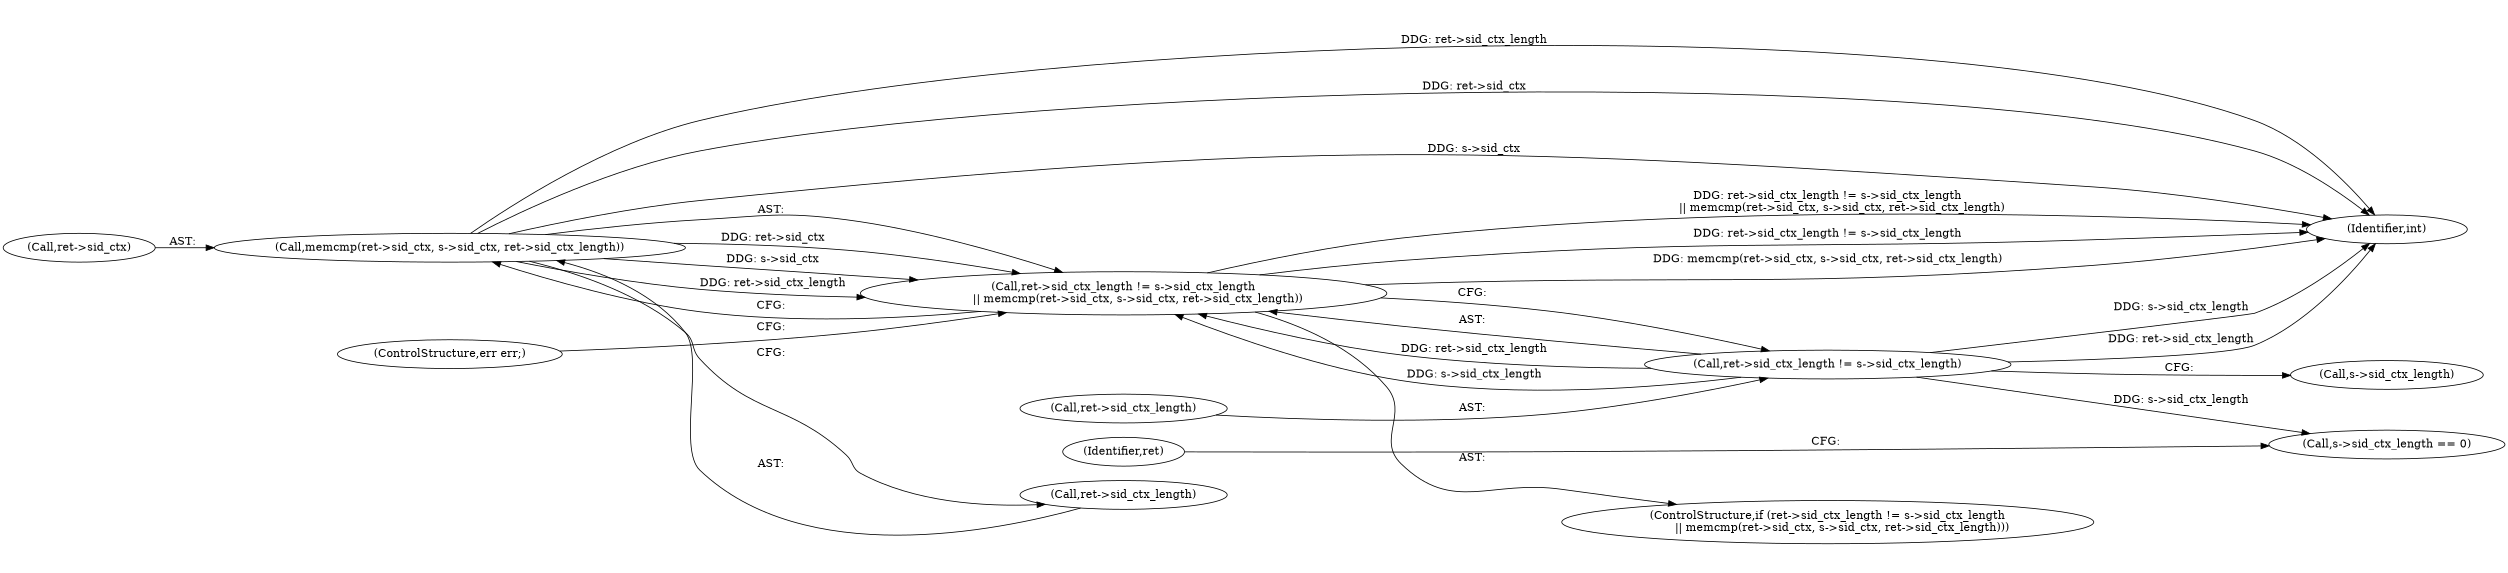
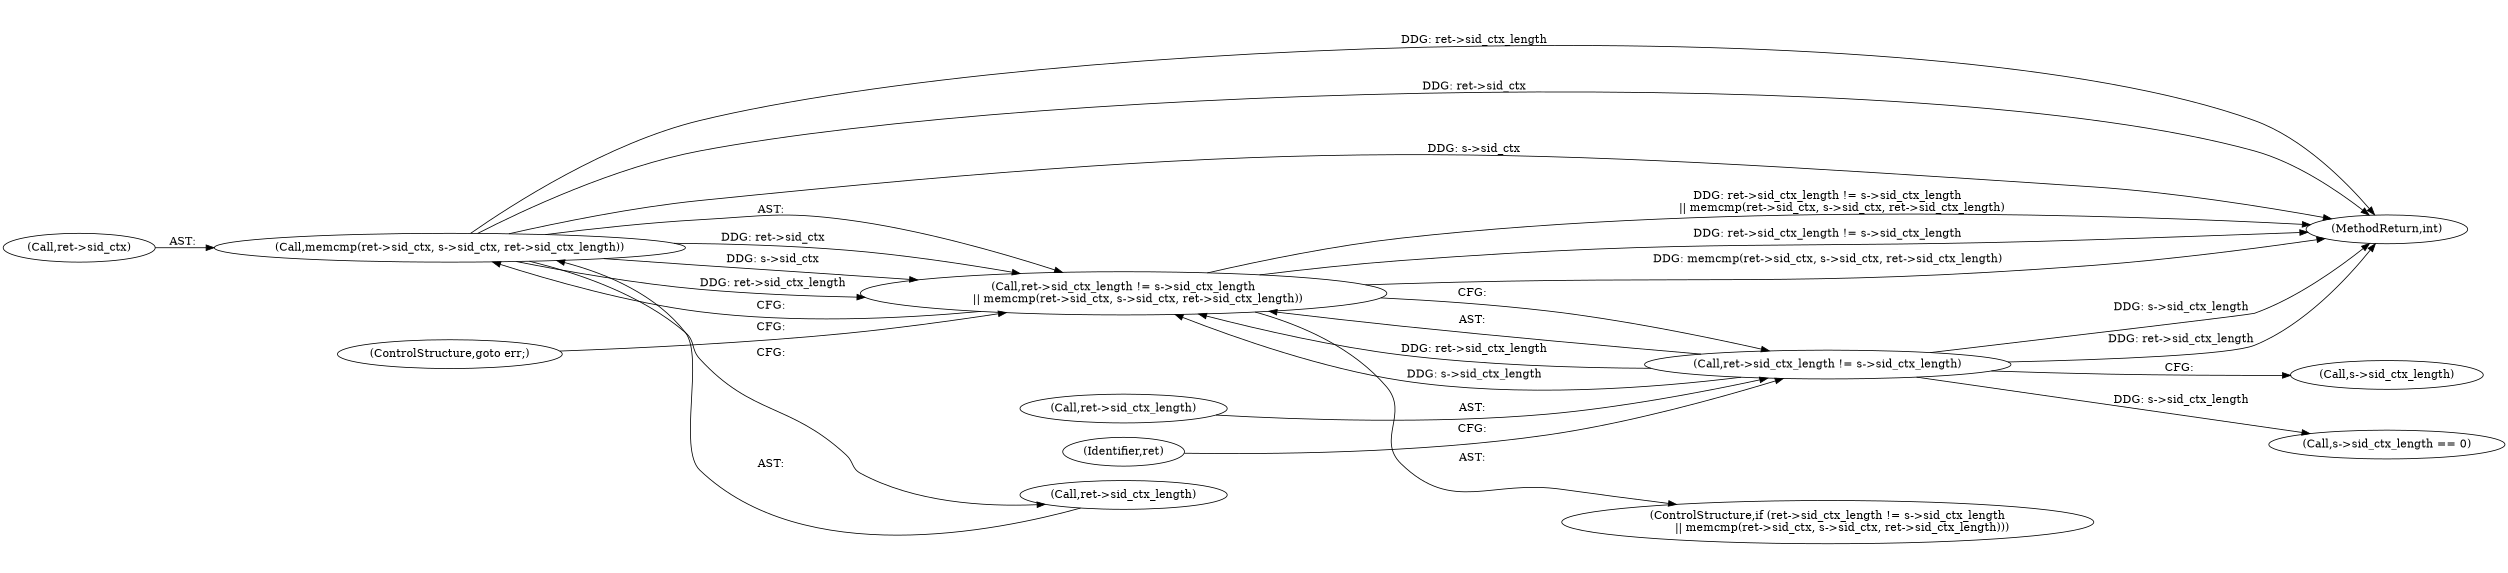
(2387, 229) -> (2387, 229)
(450, 354) -> (450, 354)
(1723, 451) -> (1483, 443)
